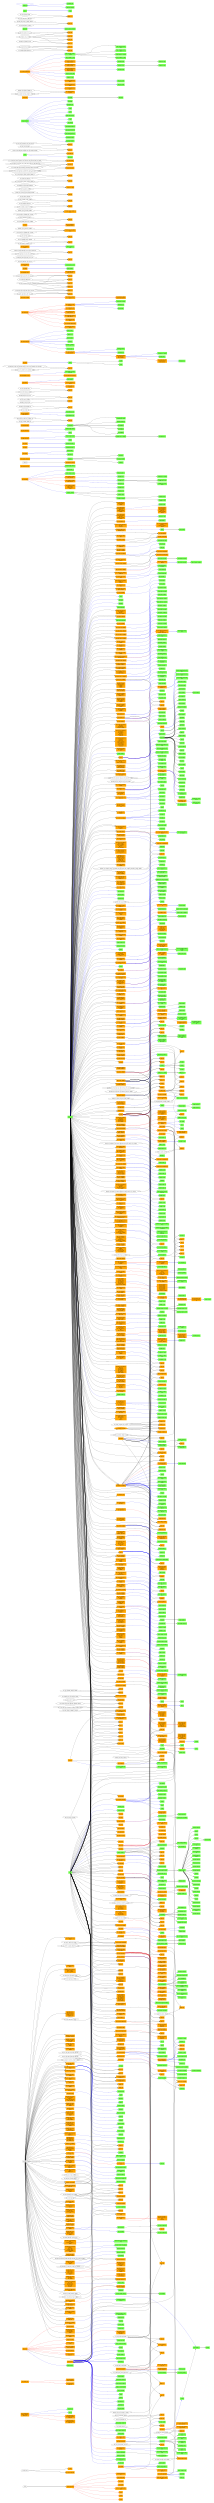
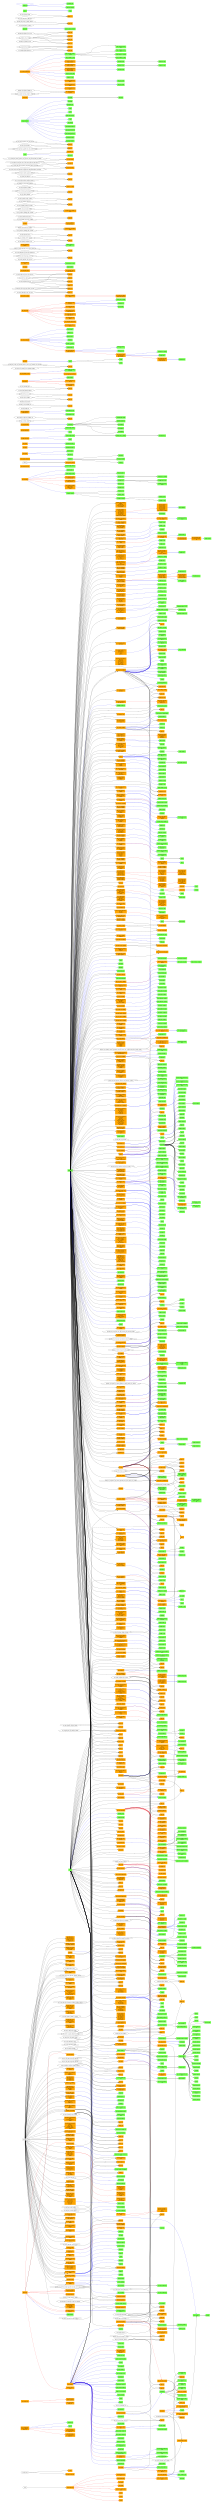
(121, 966) -> none
(121, 1428) -> (121, 1681)
(162, 1456) -> (162, 1767)
